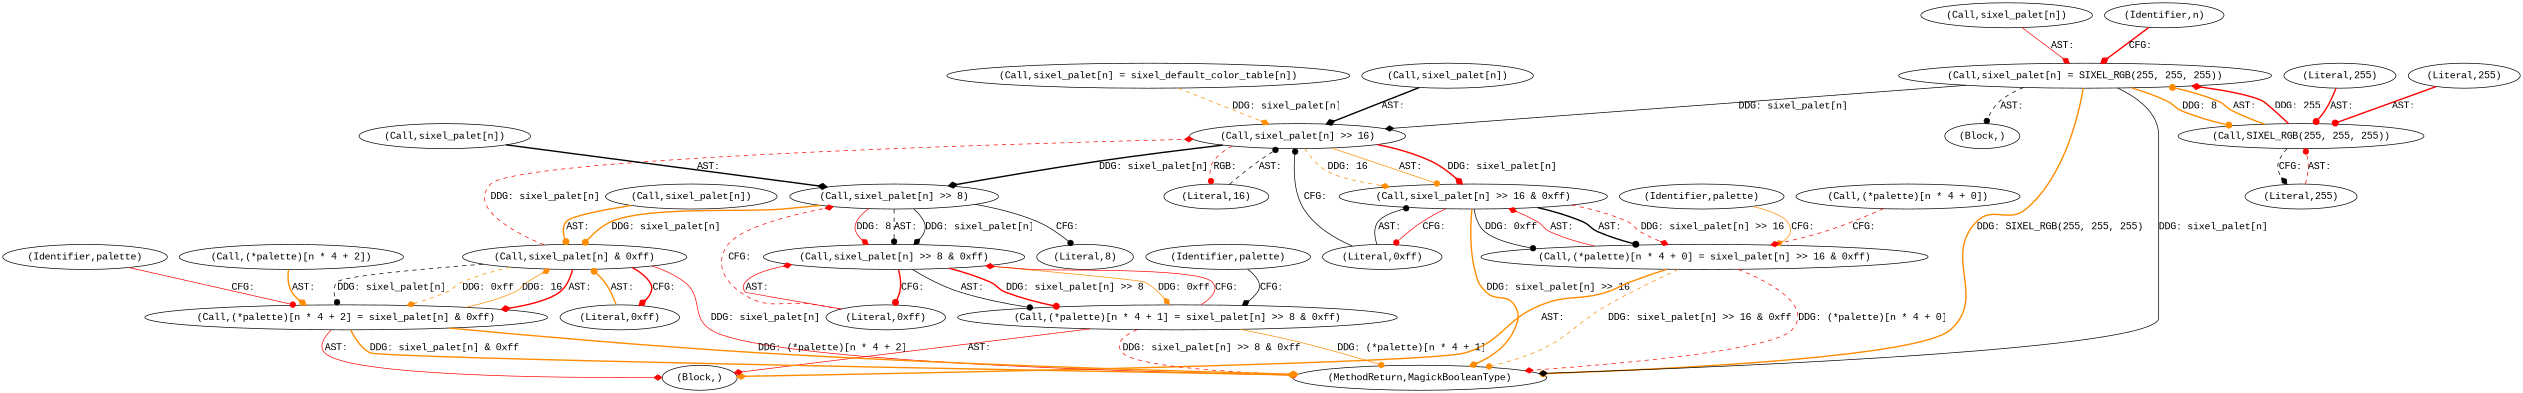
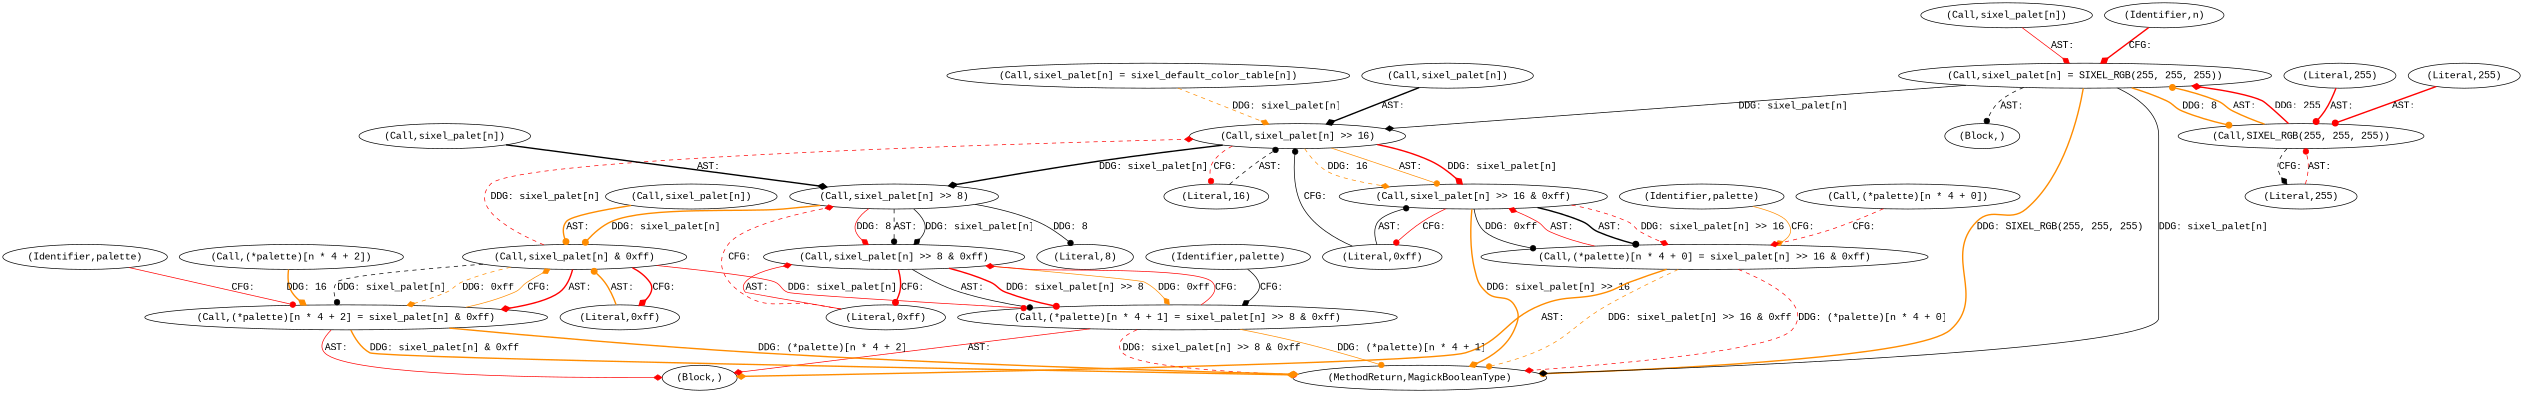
(1228, 166) -> (1228, 166)
(1070, 227) -> (1070, 227)
(307, 287) -> (307, 287)
(542, 287) -> (542, 287)
(818, 352) -> (836, 297)
